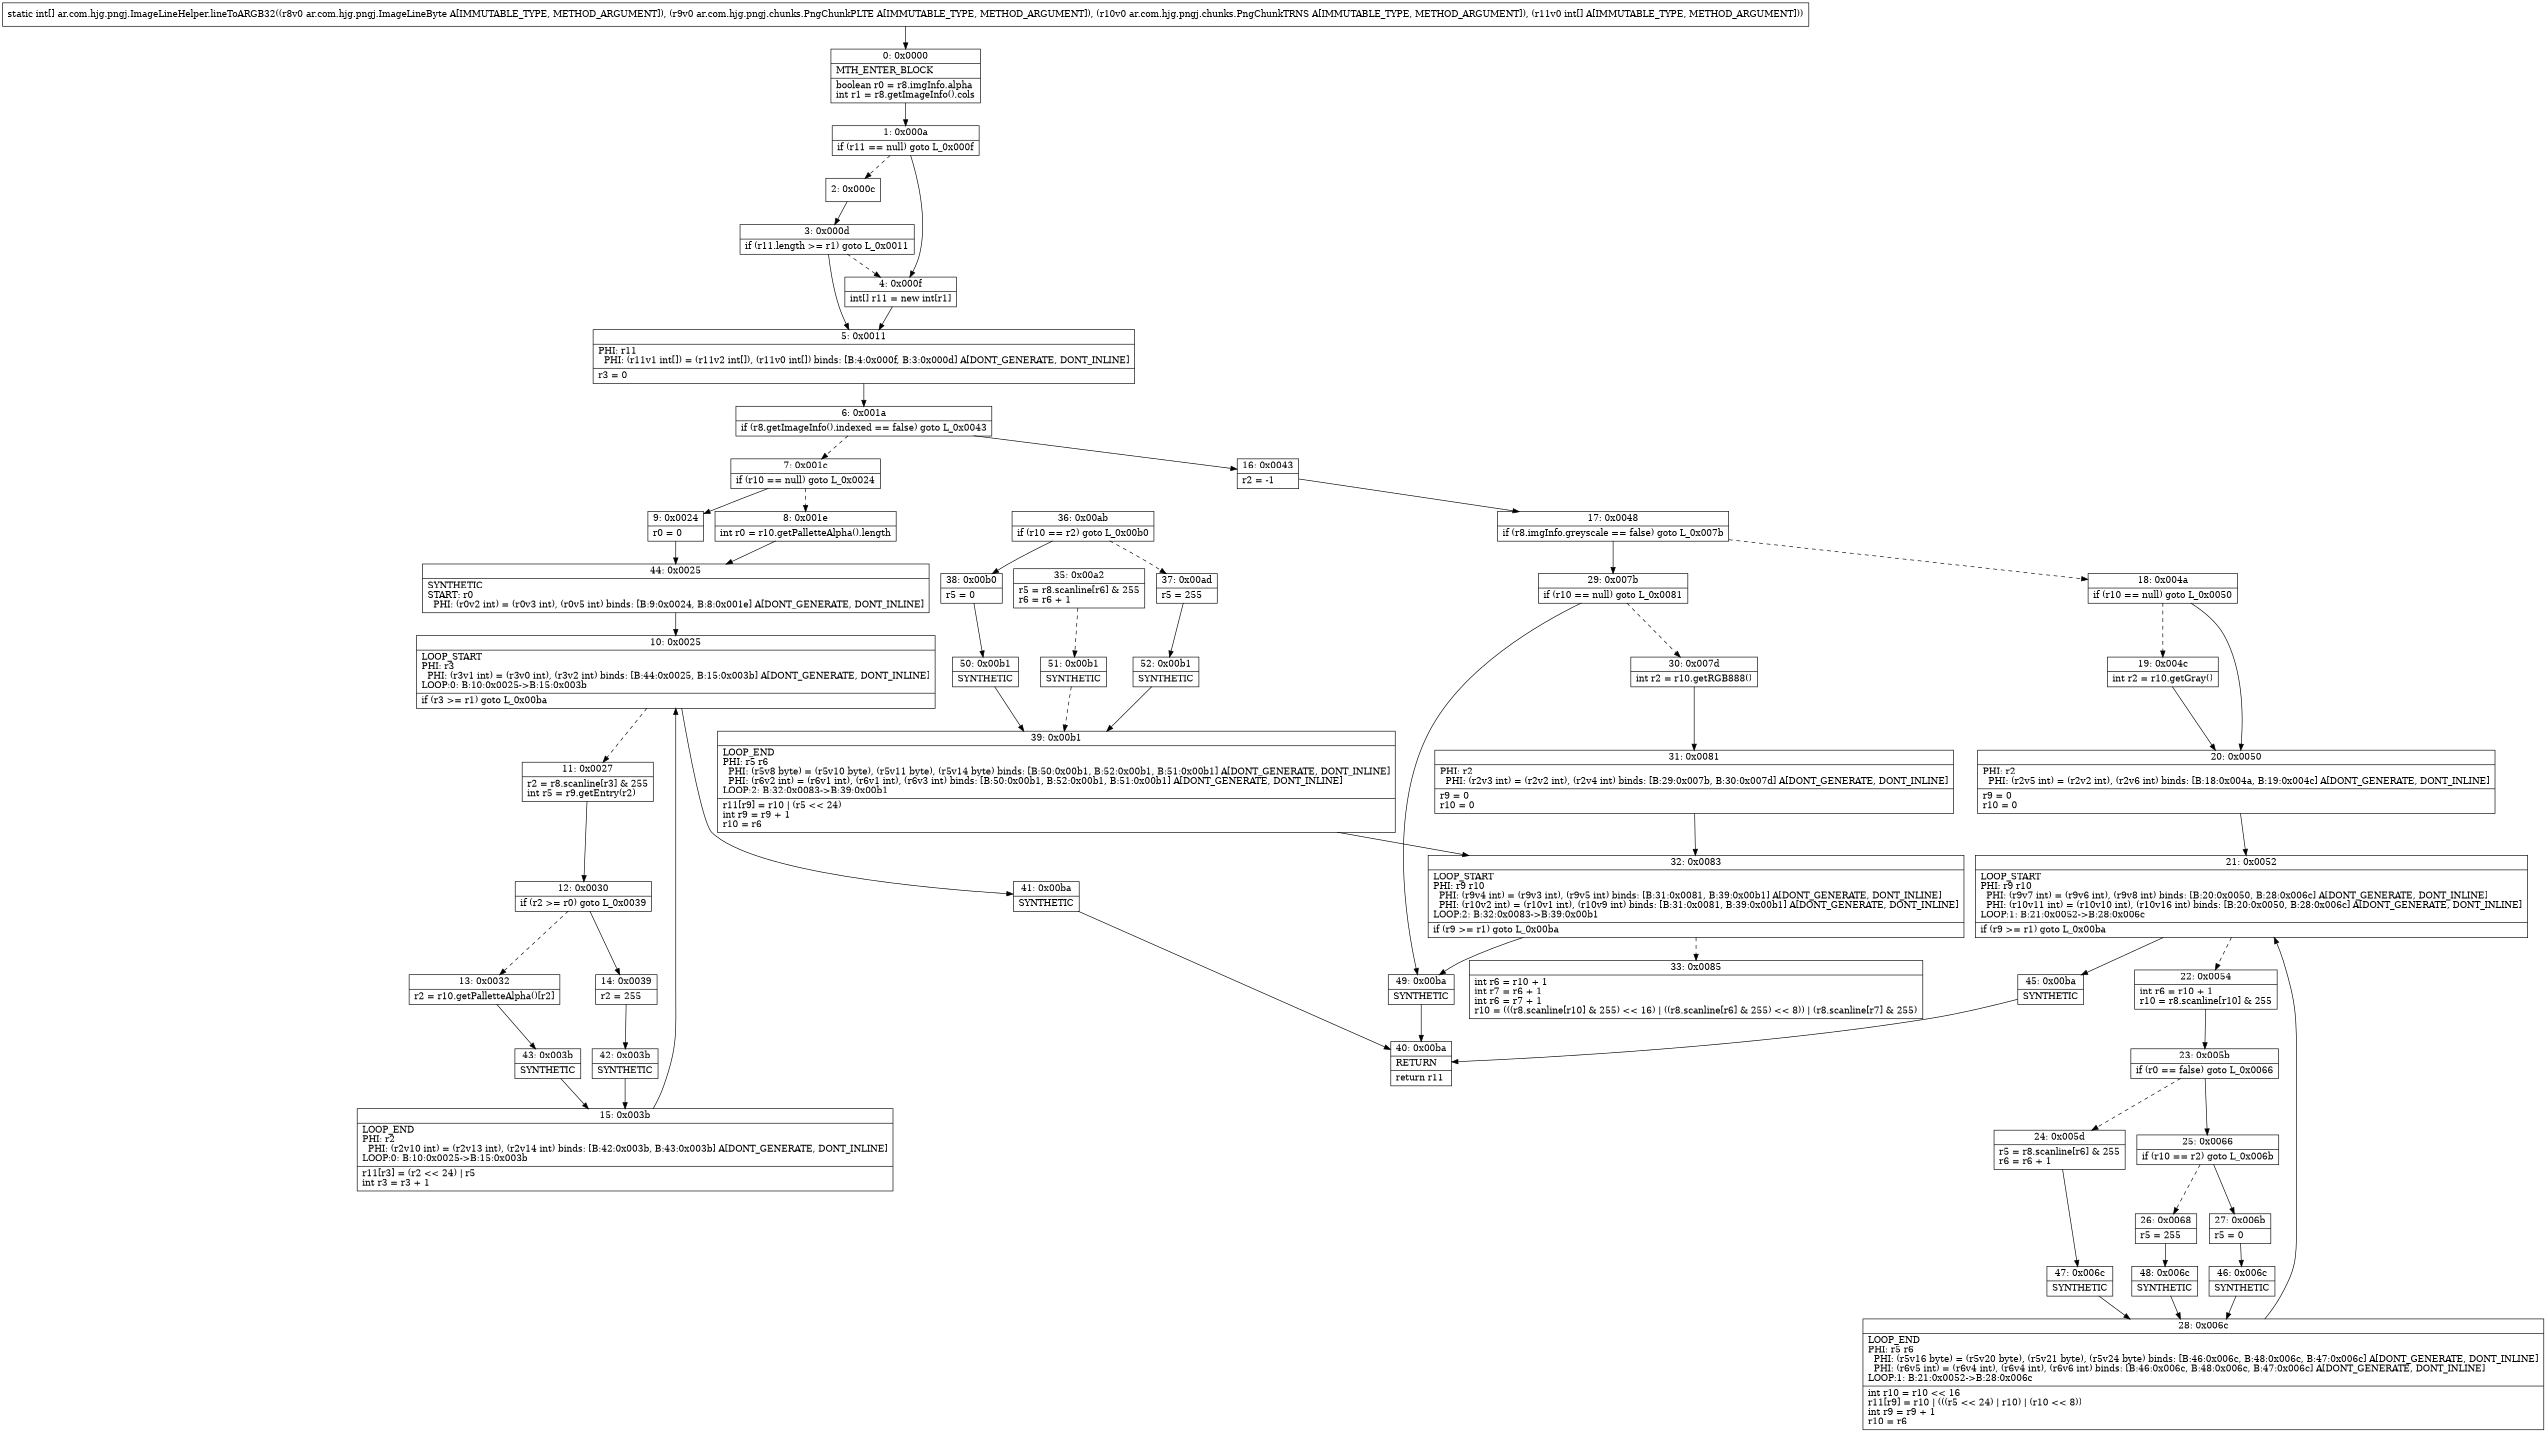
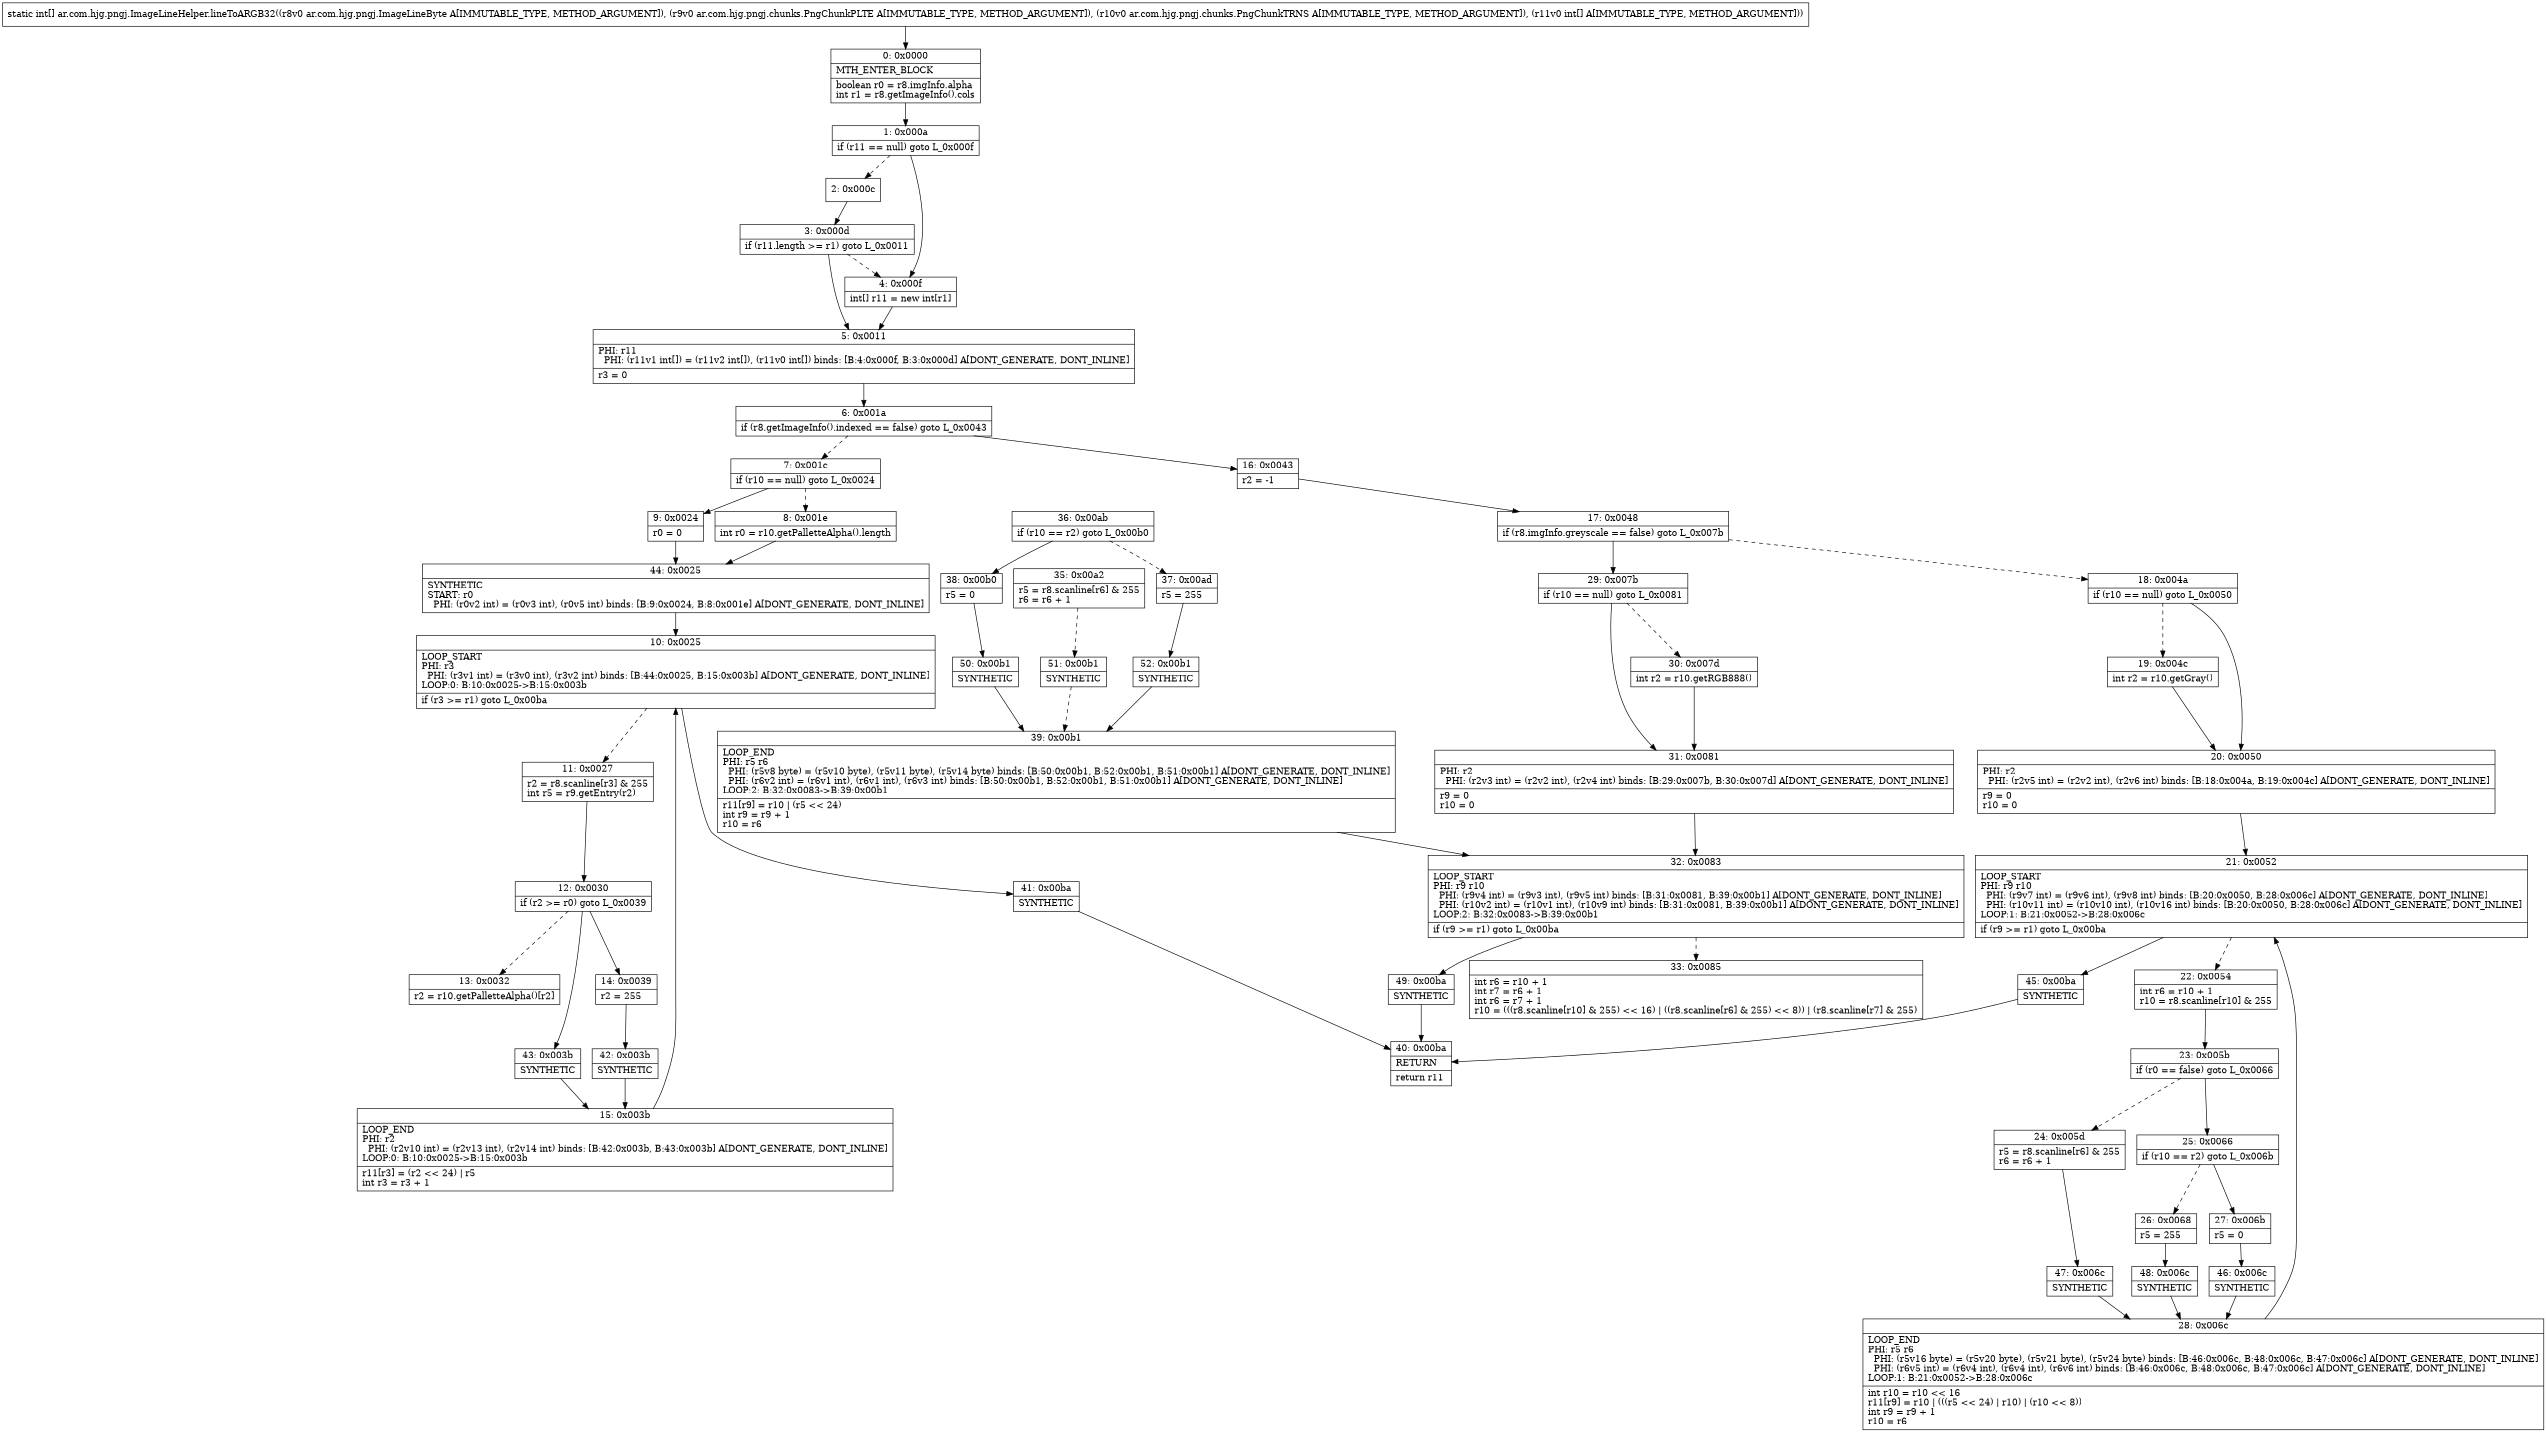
(1422, 750) -> (1616, 679)
(514, 1024) -> (574, 978)
